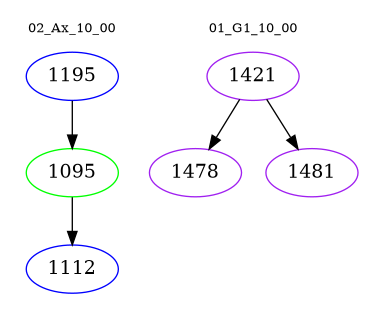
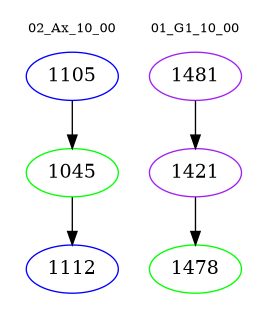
(72, 76) -> (72, 76)
(279, 118) -> (195, 118)
(72, 173) -> (72, 173)
(195, 173) -> (195, 269)
